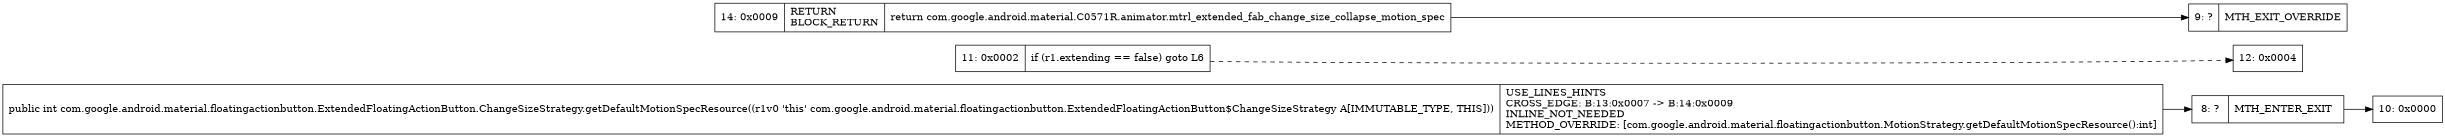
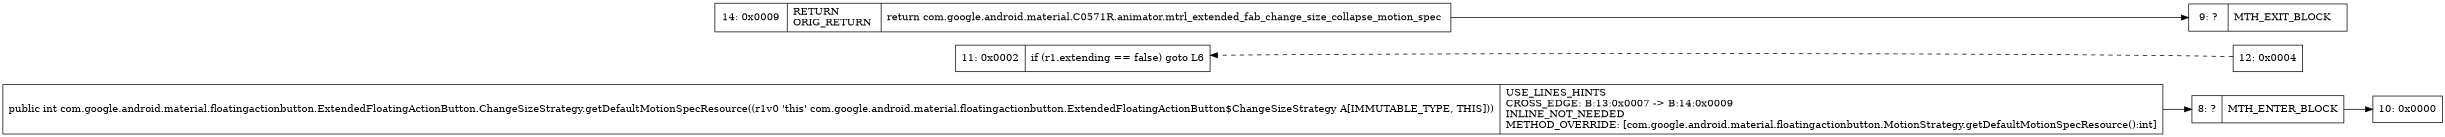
(2283, 17) -> (2283, 17)
(835, 23) -> (832, 23)
(1718, 63) -> (1725, 54)
(2283, 109) -> (2283, 109)
